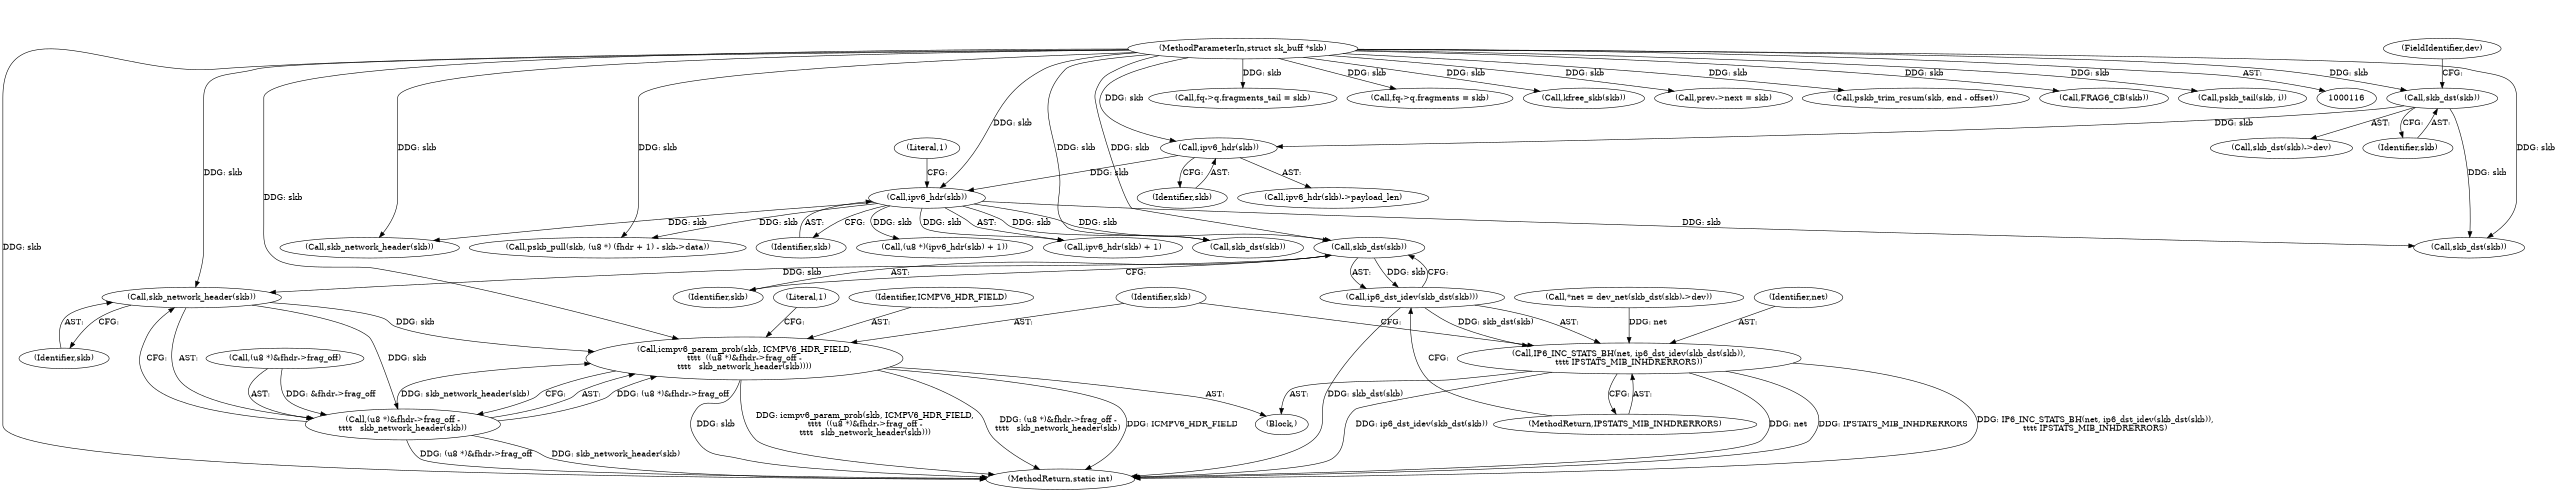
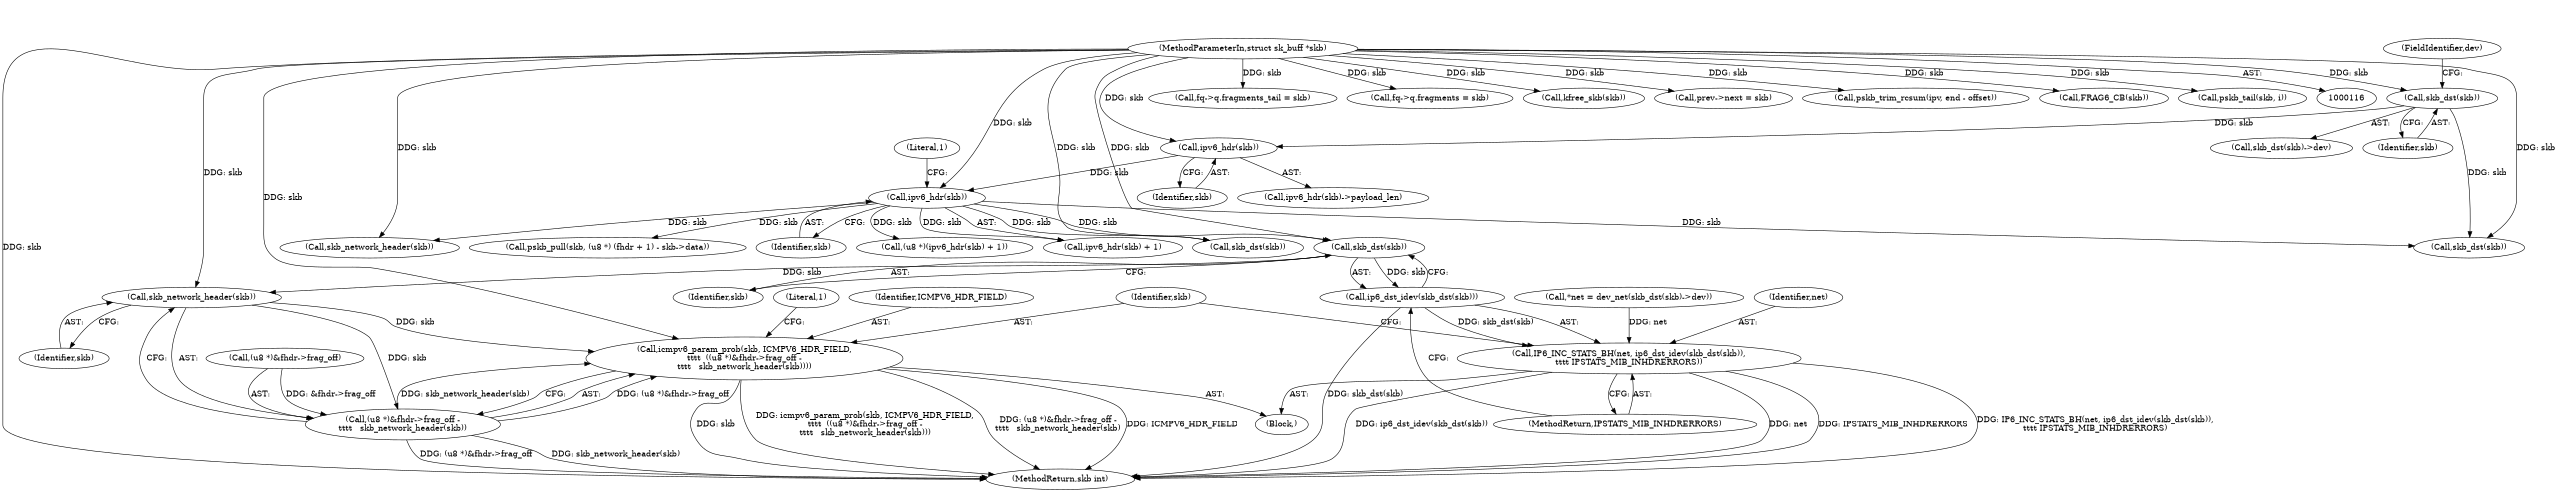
(816, 69) -> none
(1916, 98) -> (1916, 98)
(1060, 479) -> (1060, 479)
